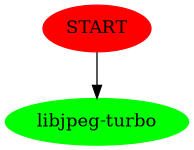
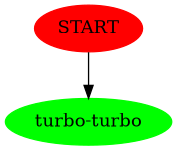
(97, 122) -> (89, 122)
